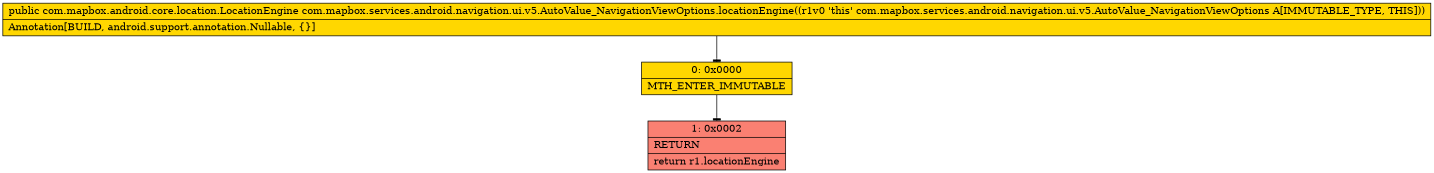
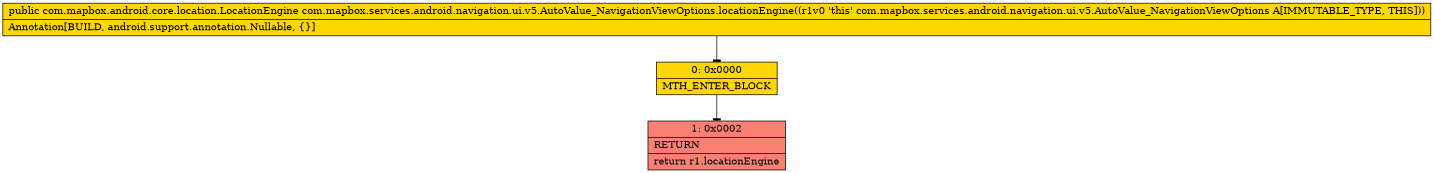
(717, 86) -> (717, 86)
